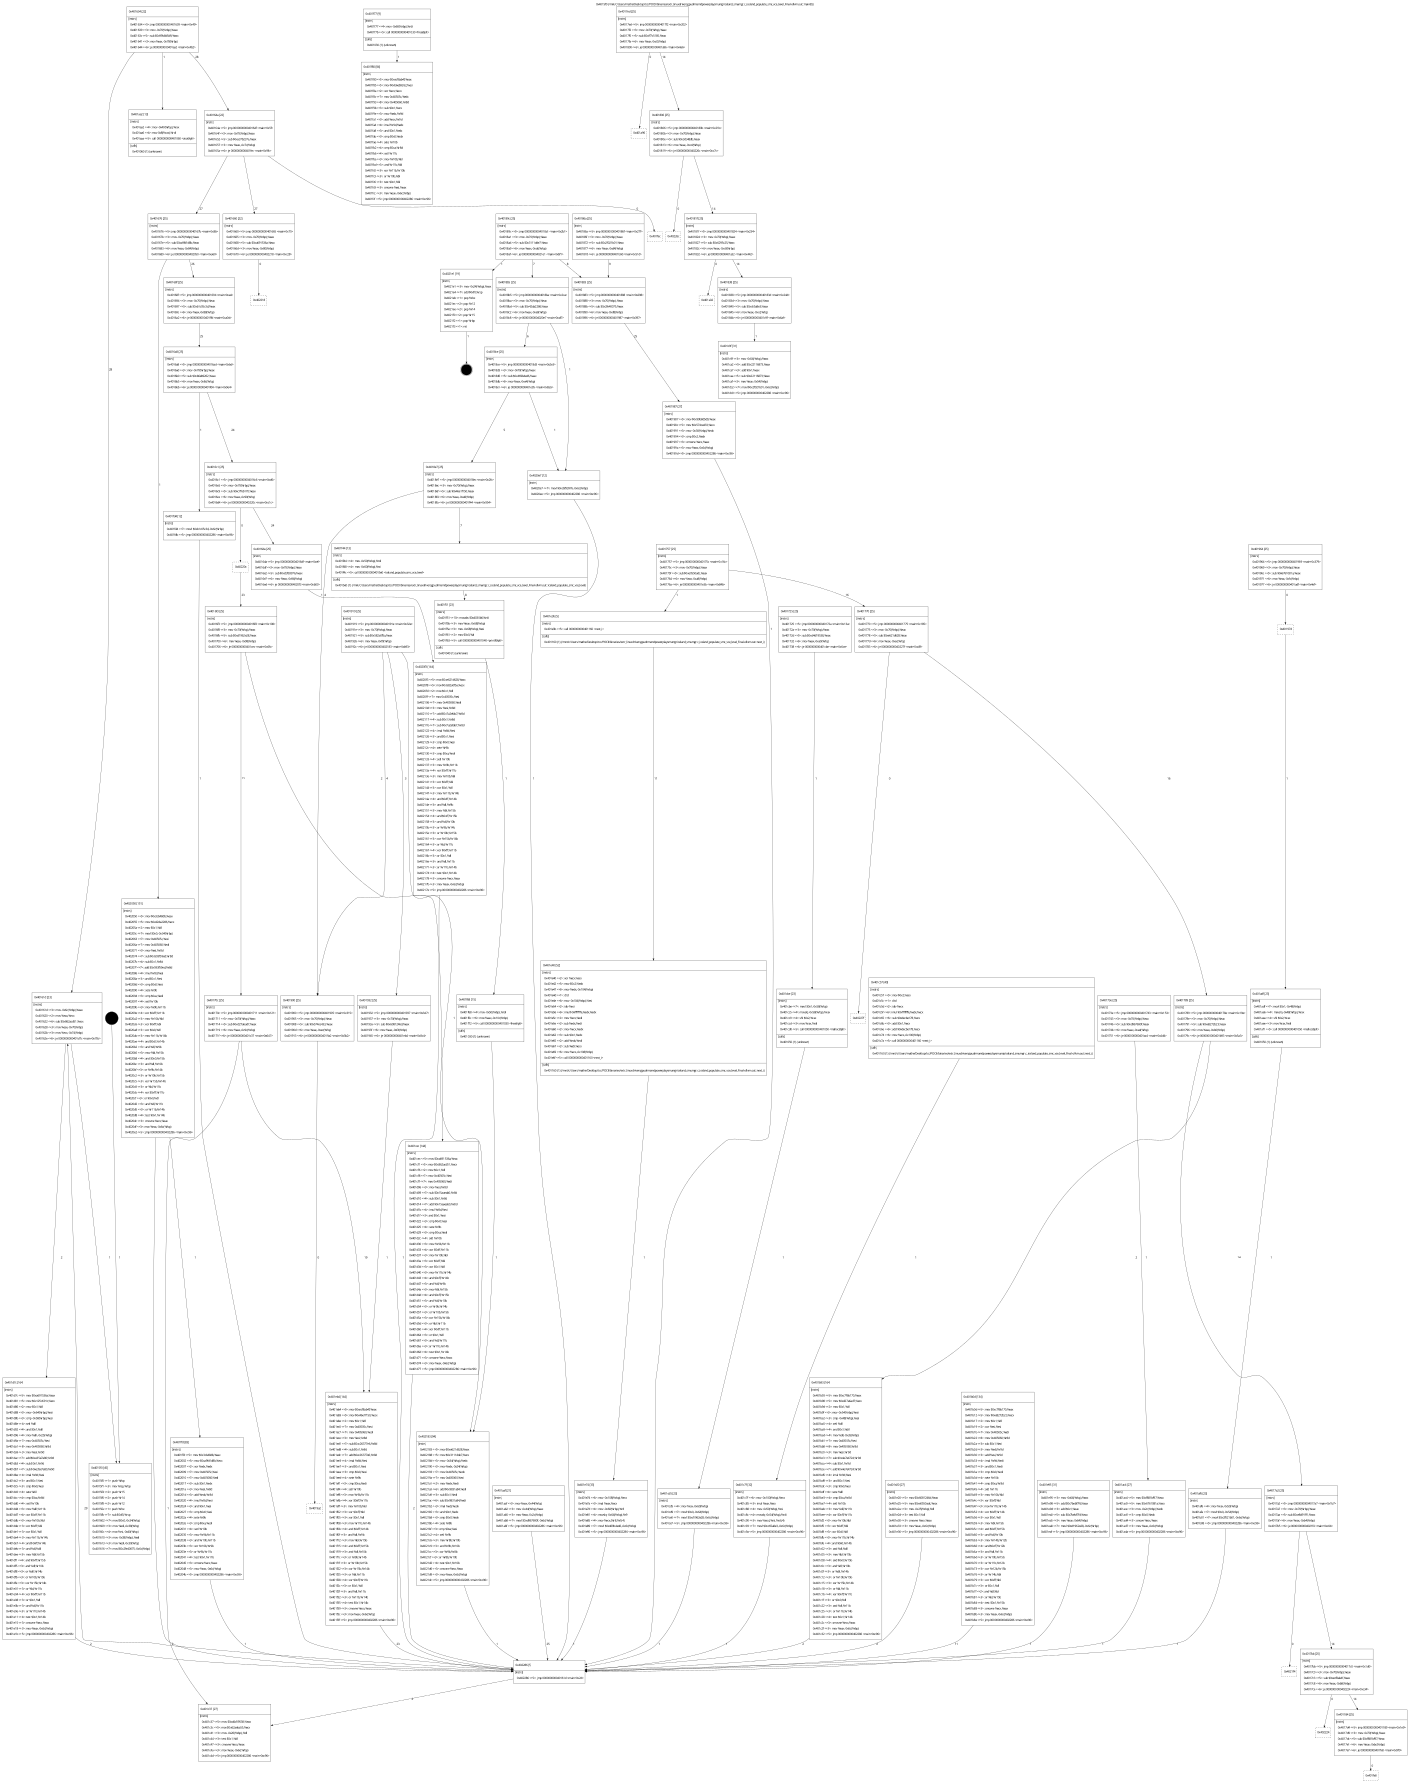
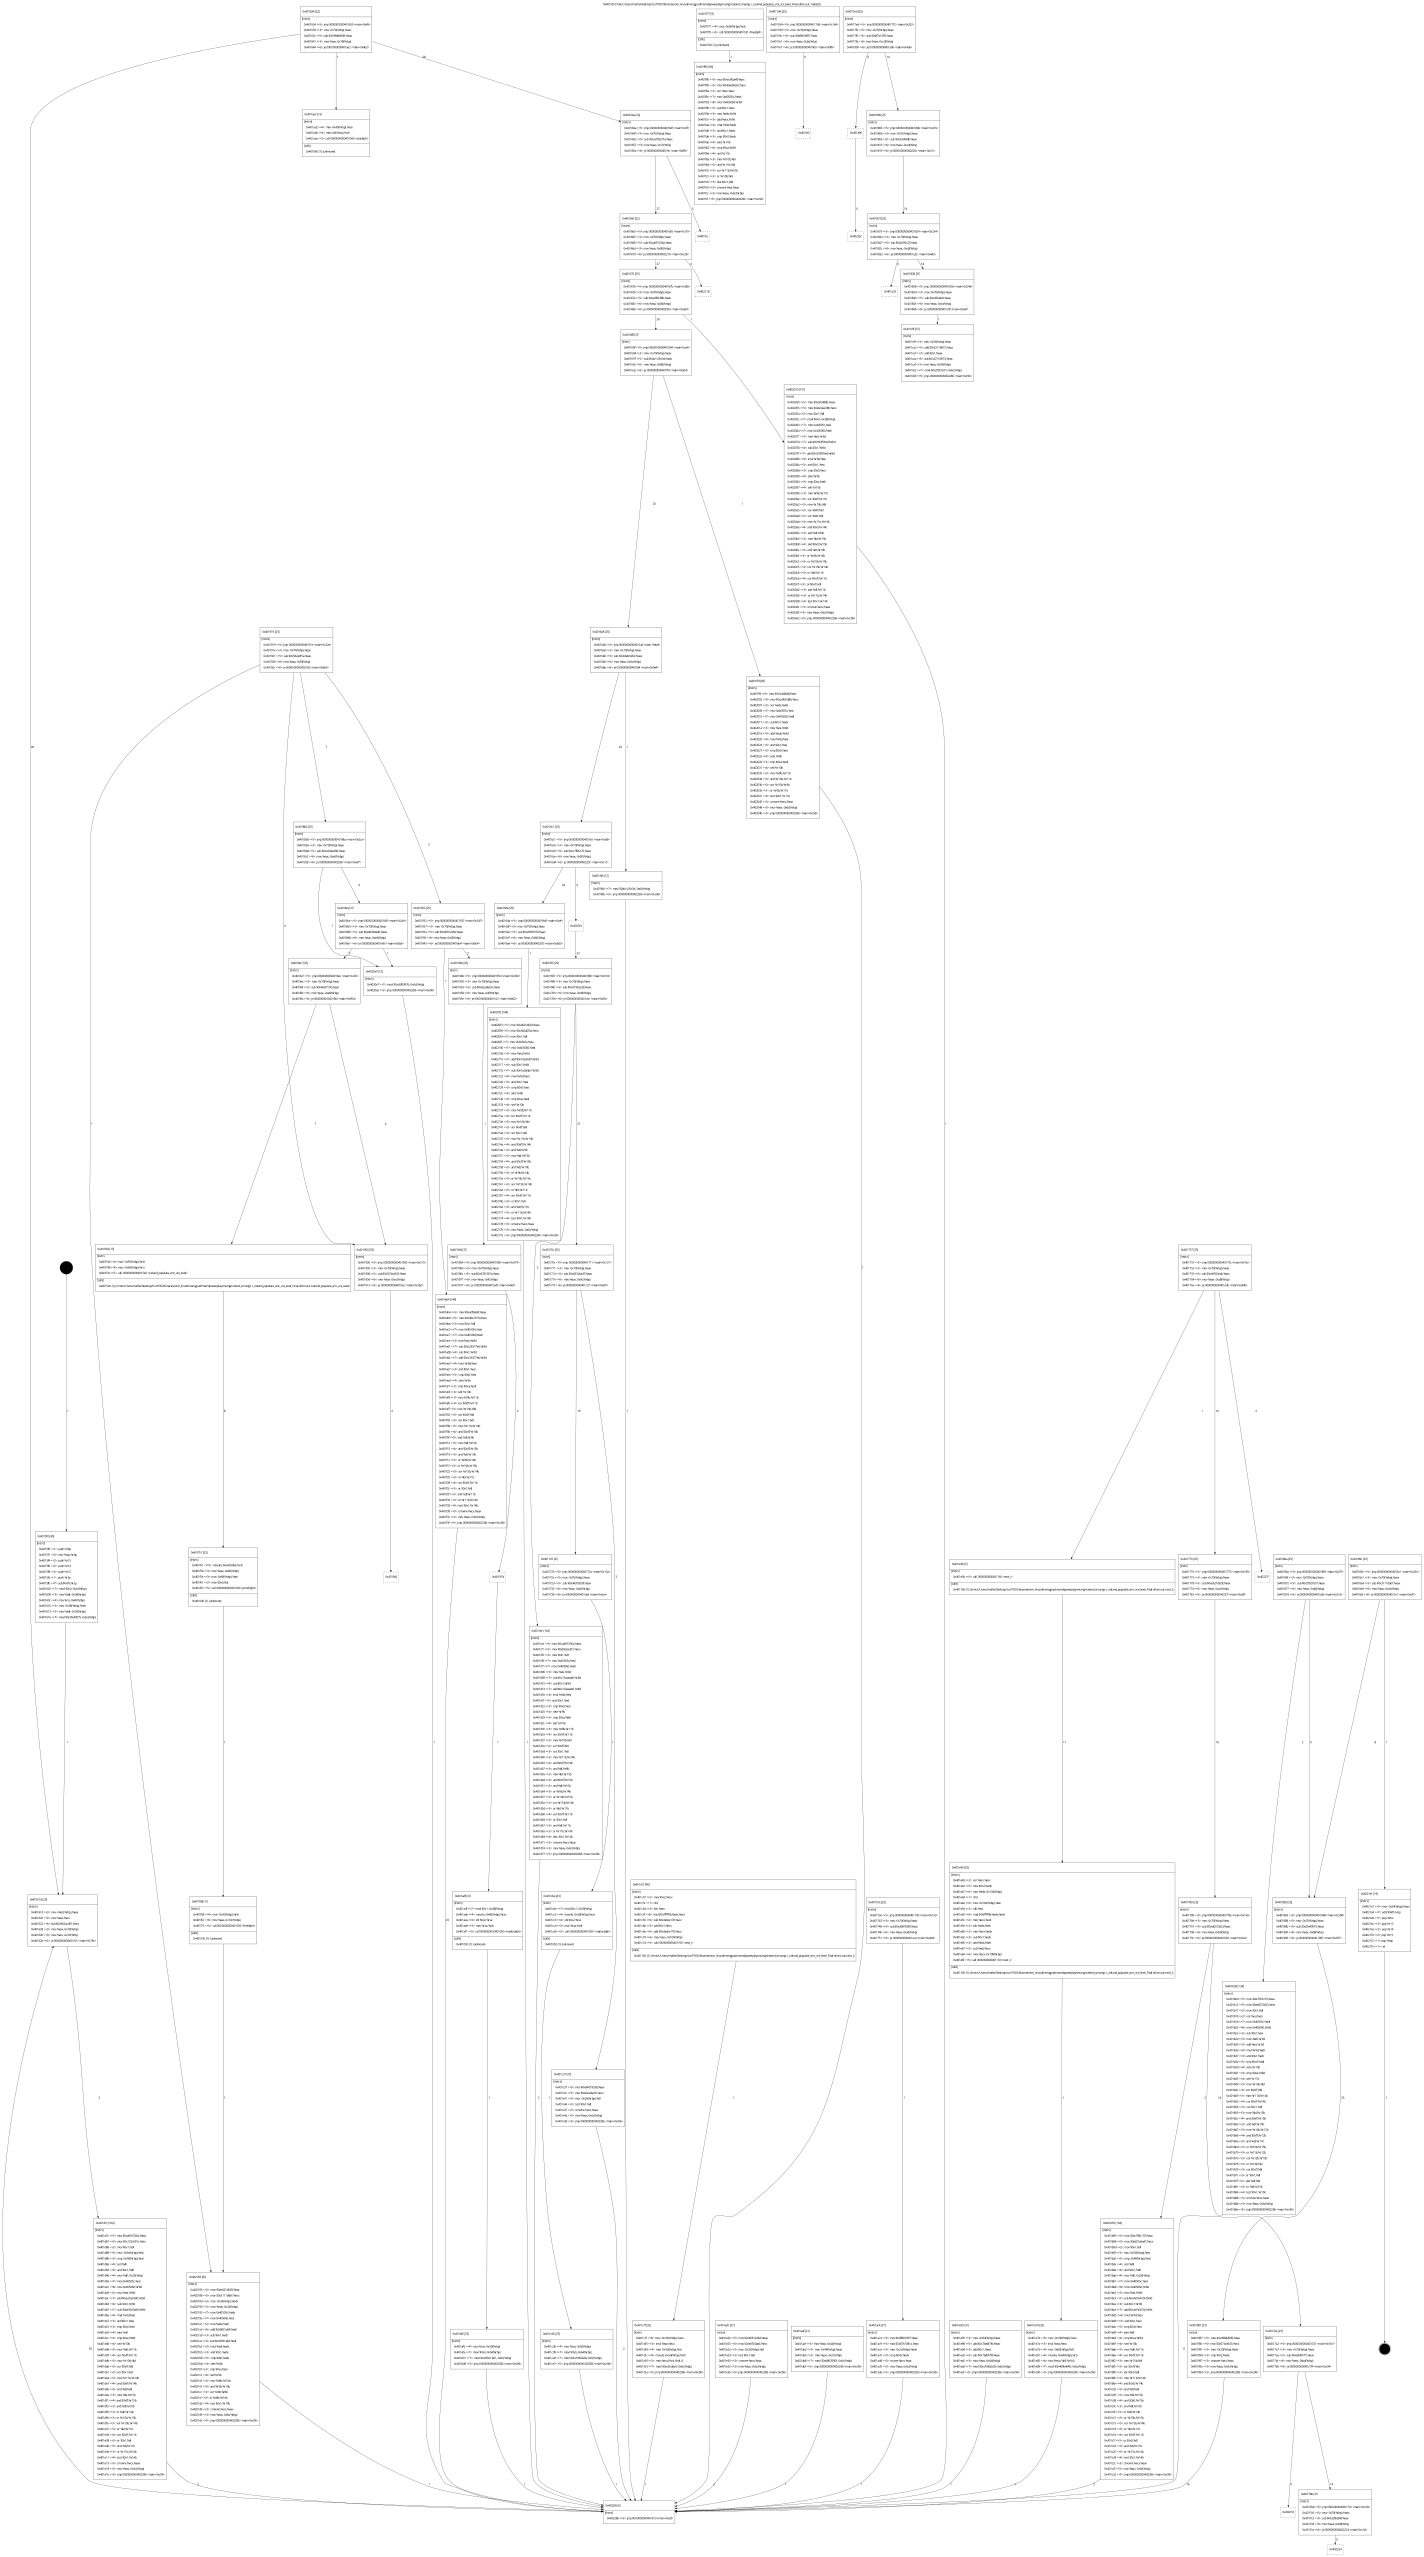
(212, 184) -> (656, 263)
(679, 193) -> (856, 184)
(532, 268) -> (313, 746)
(771, 629) -> (1187, 2485)
(873, 832) -> (1241, 1430)
none -> (485, 981)
(344, 1189) -> (576, 1421)
(97, 1252) -> (64, 1758)
(185, 1287) -> (711, 525)
(548, 1644) -> (785, 2485)
(1353, 1701) -> none
(393, 1702) -> (617, 2313)
none -> (1279, 1789)
